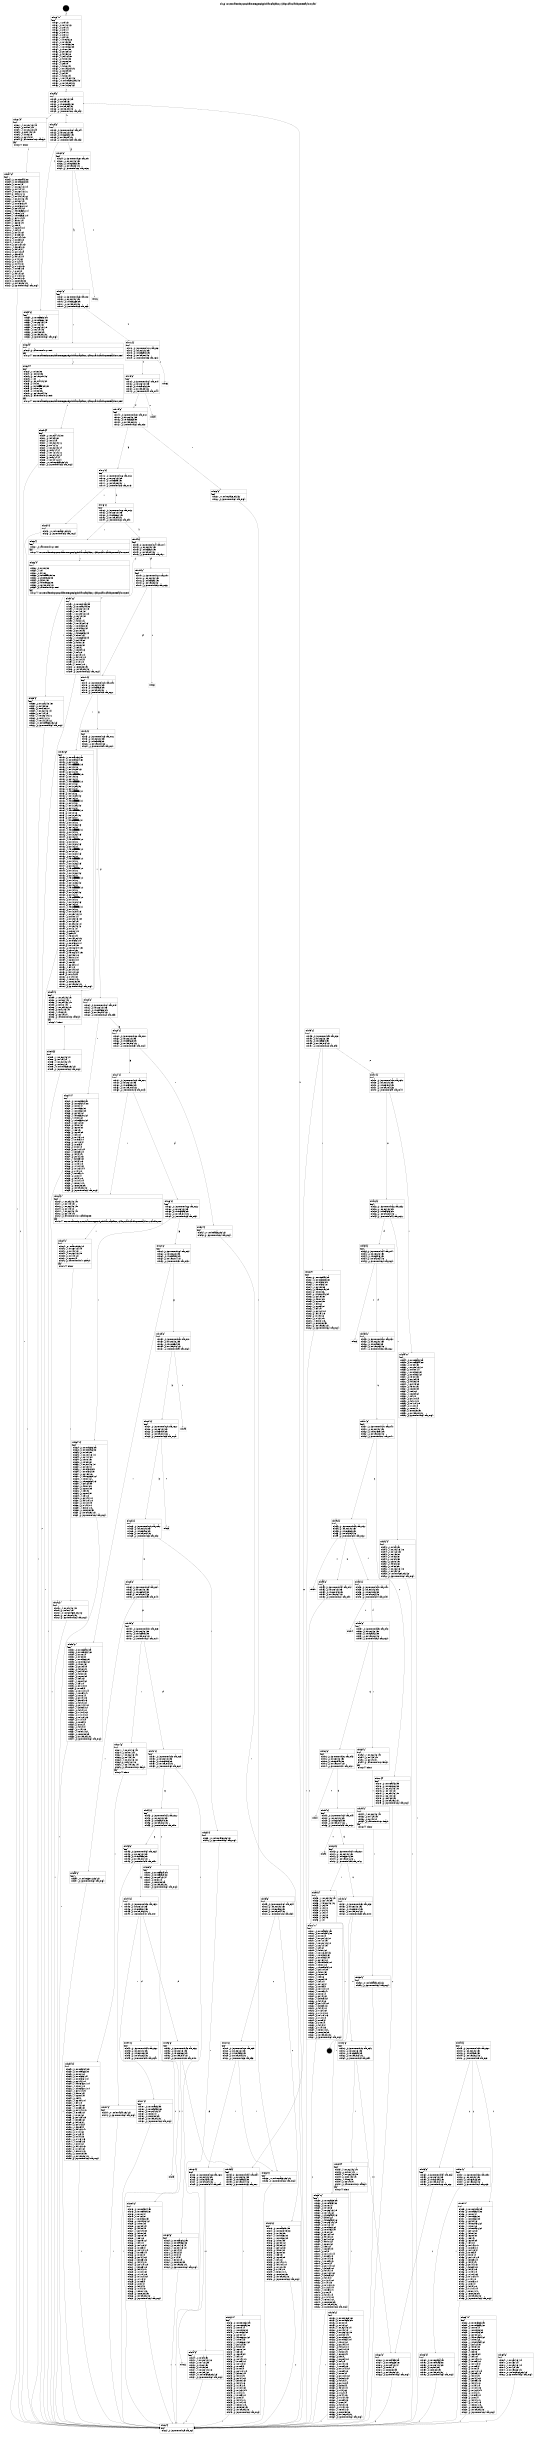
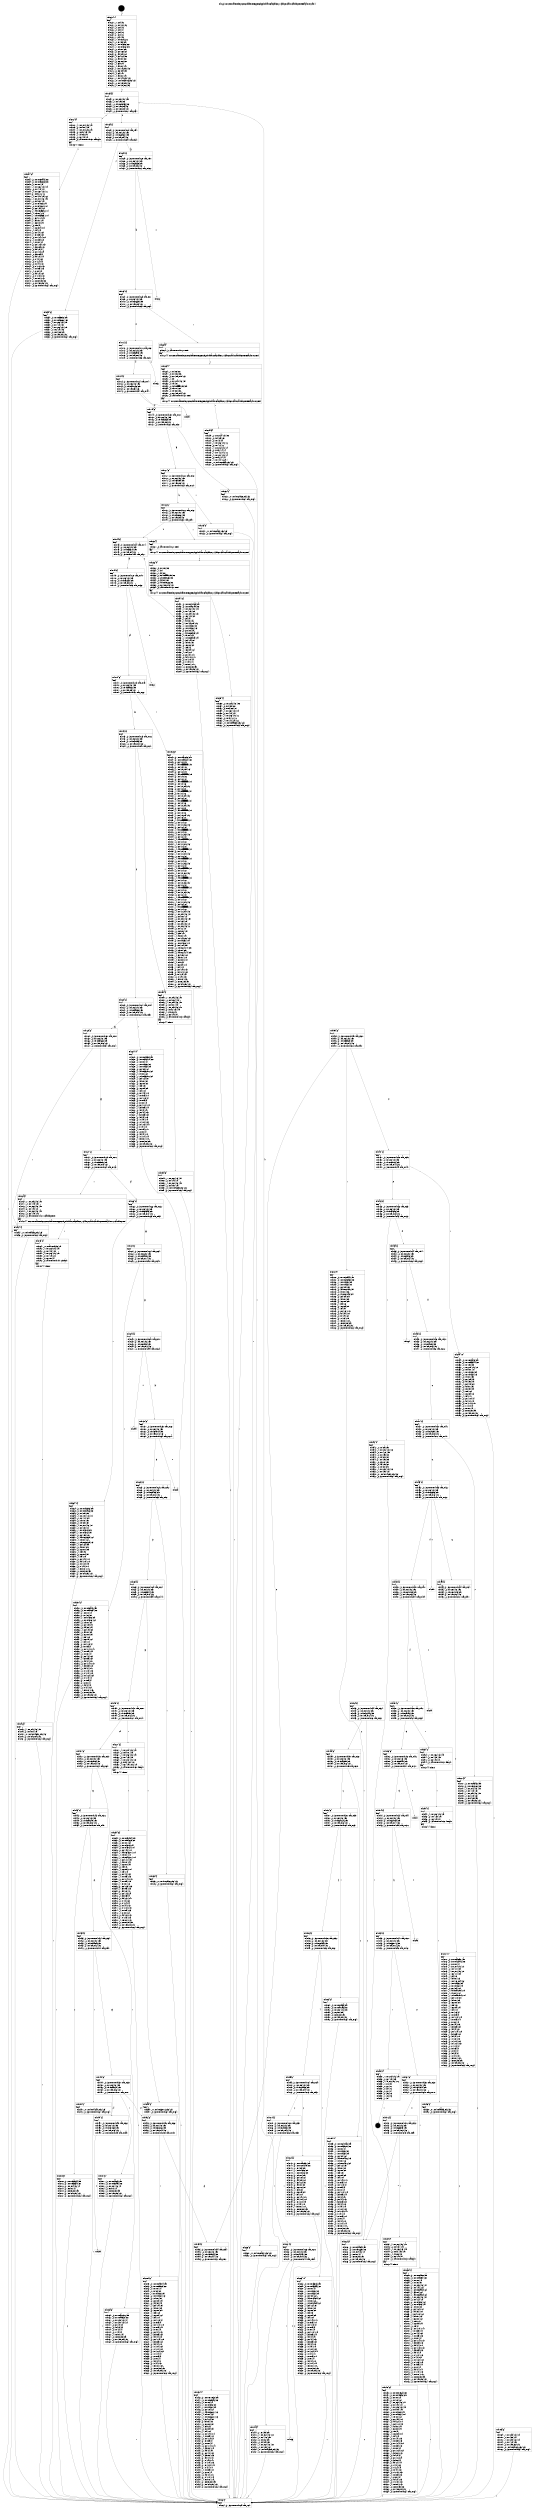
none -> (321, 1941)
(455, 2114) -> (355, 1735)
